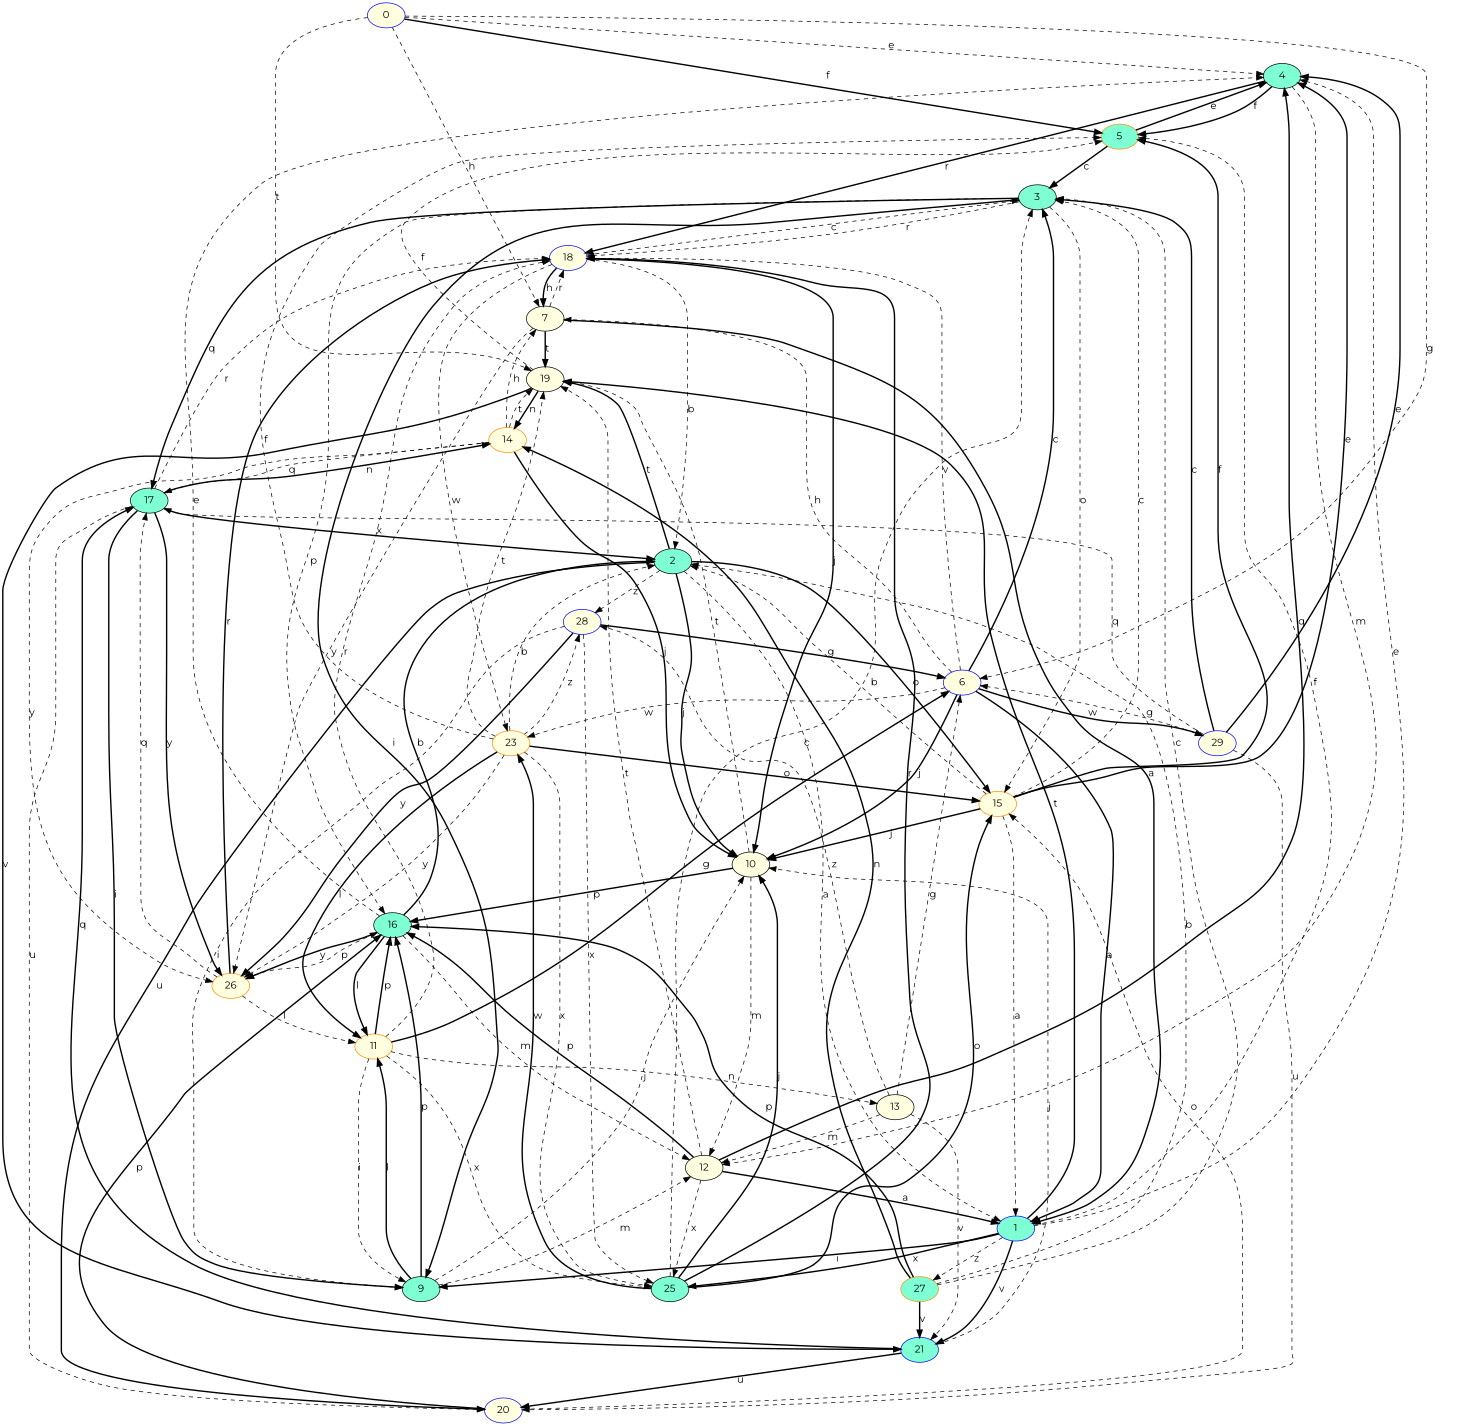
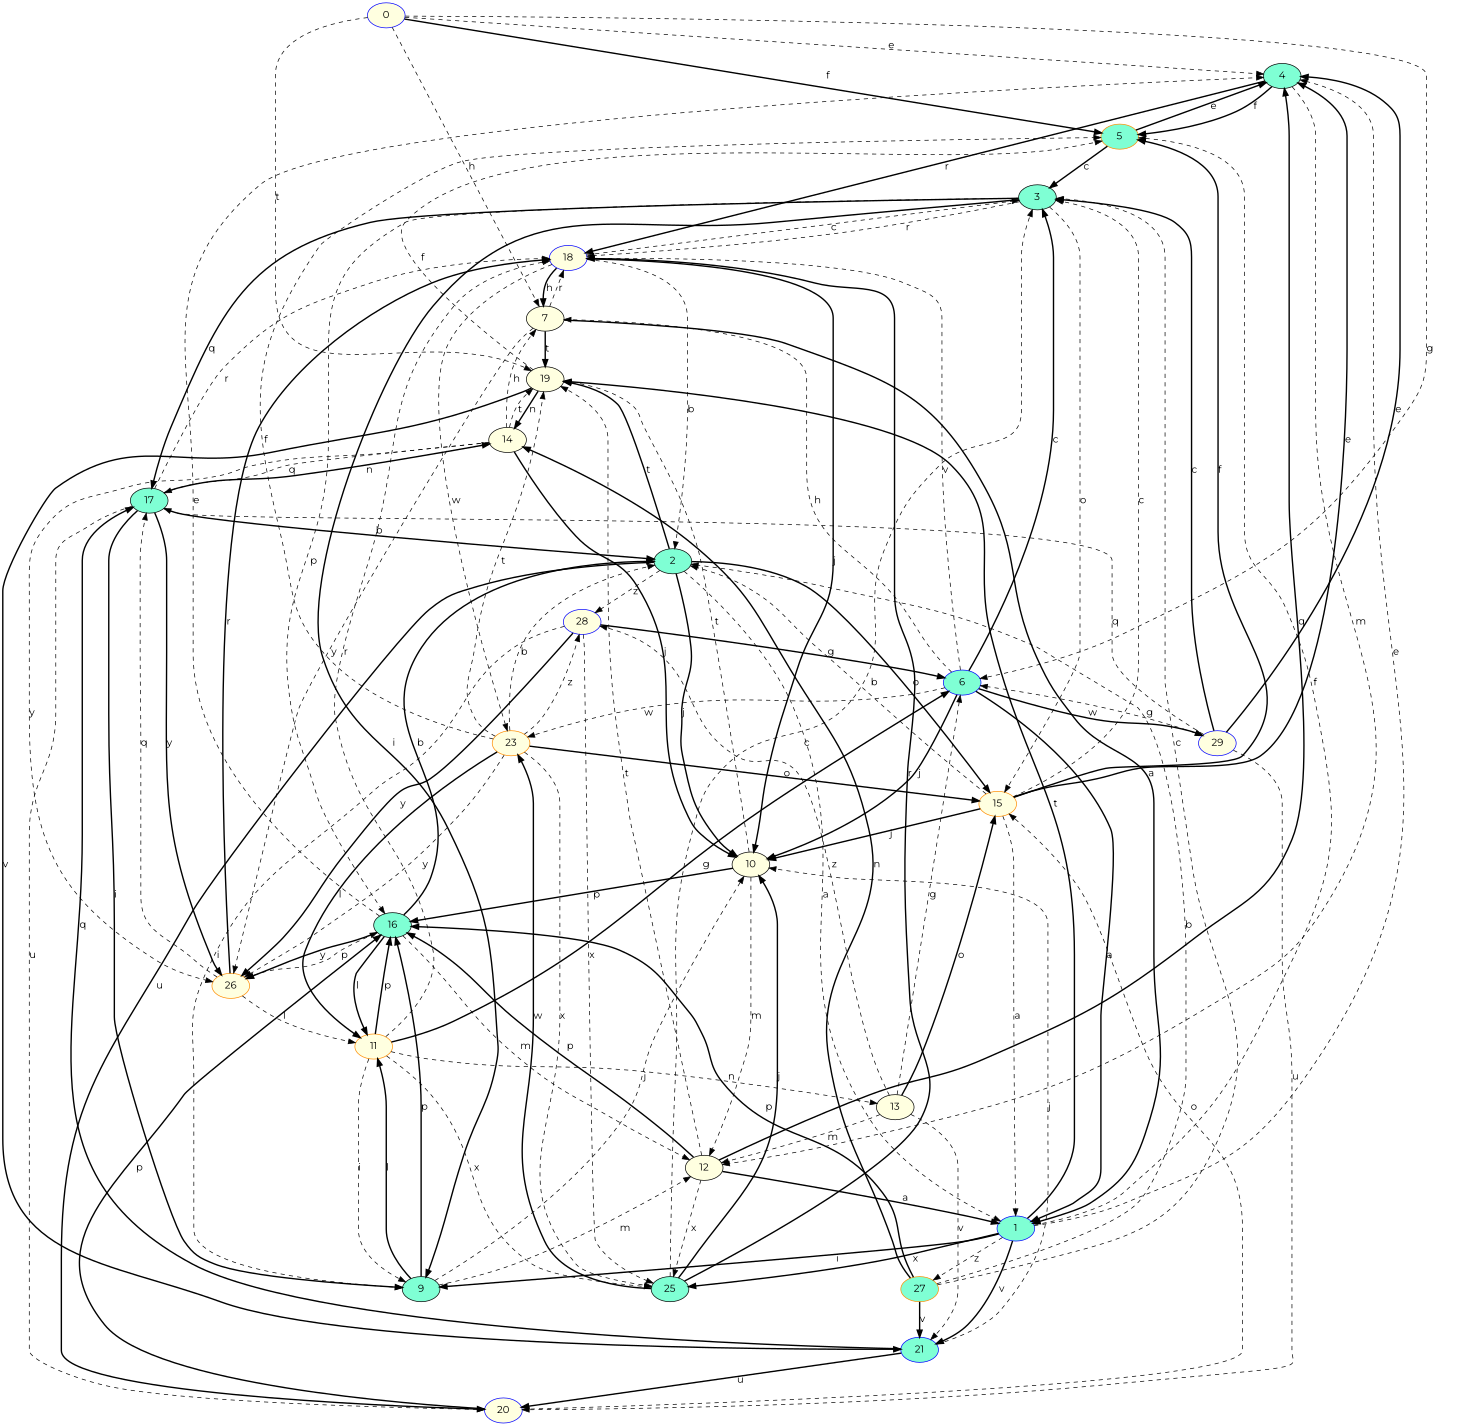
(508, 440) -> (508, 440)
(379, 531) -> (379, 531)
(962, 683) -> (962, 683)
(937, 1154) -> (954, 962)
